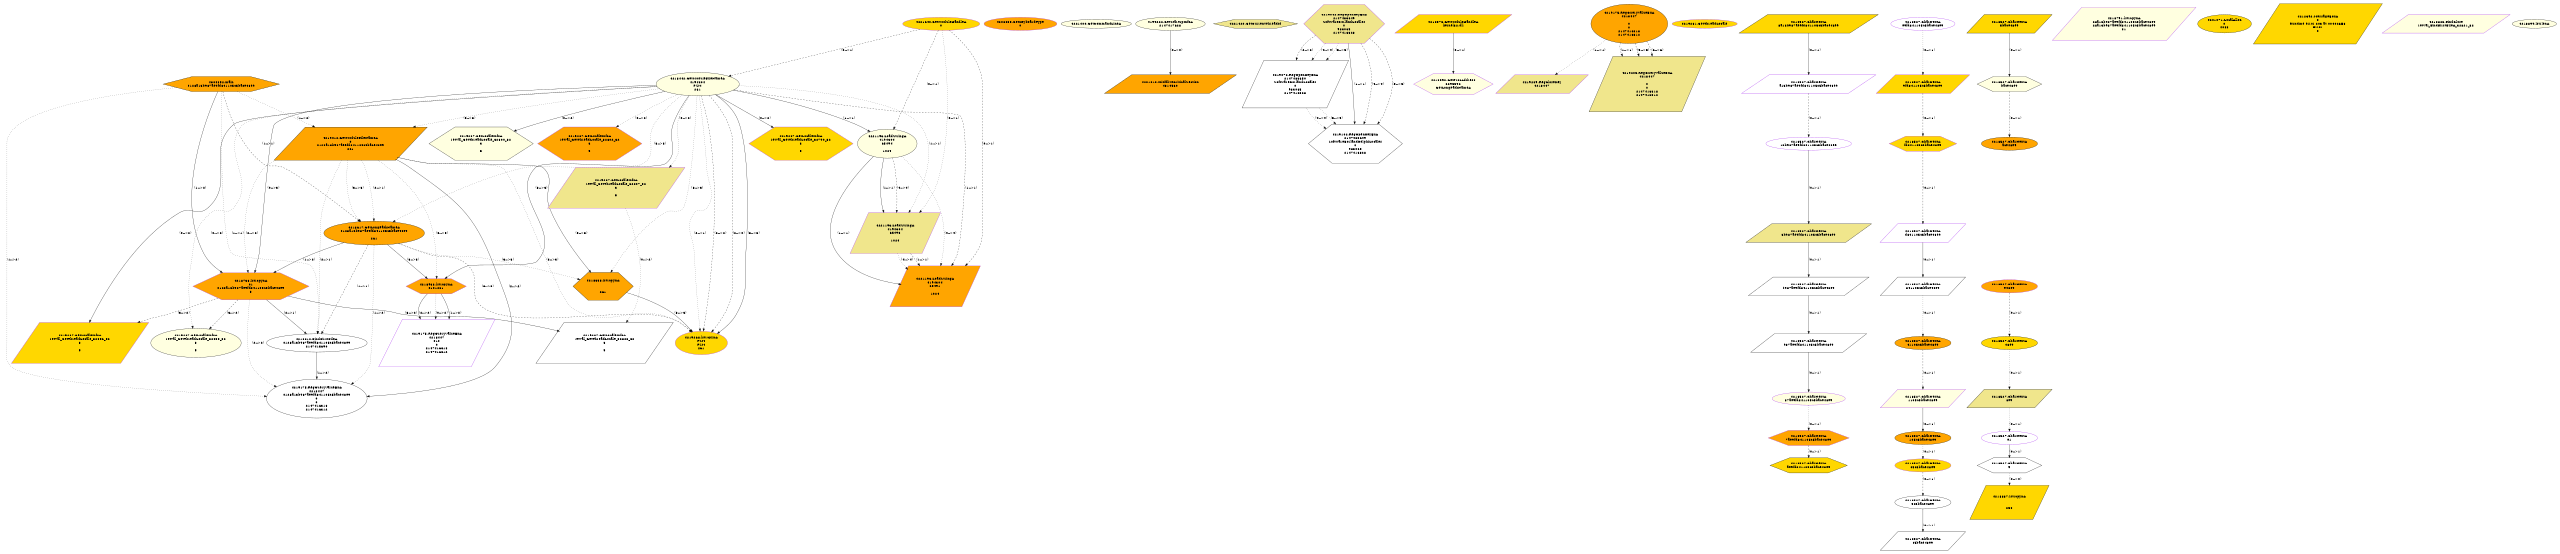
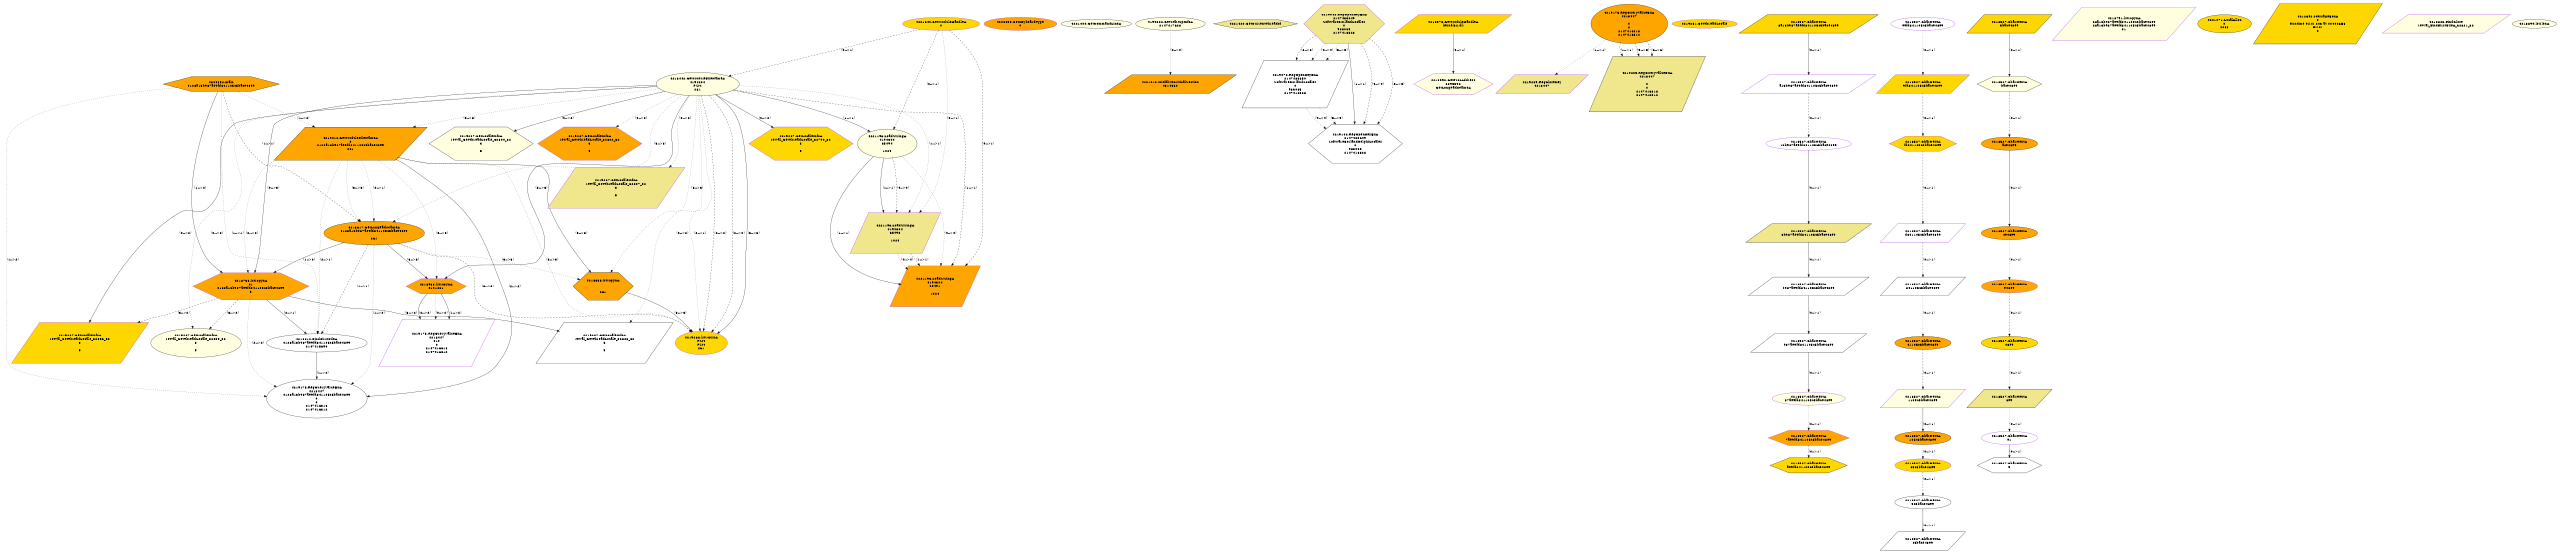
(1170, 51) -> (1170, 51)
none -> (2009, 233)
(1923, 258) -> (1923, 258)
(640, 265) -> (685, 210)
(2009, 502) -> none
